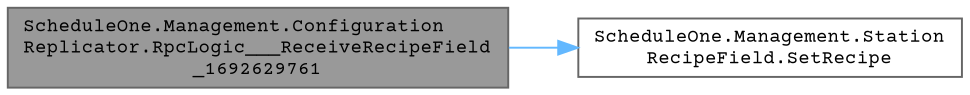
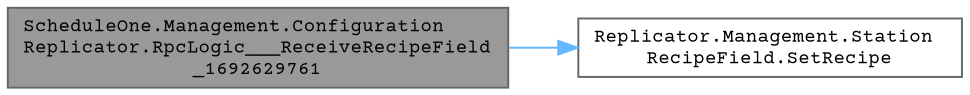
(770, 48) -> (770, 48)
